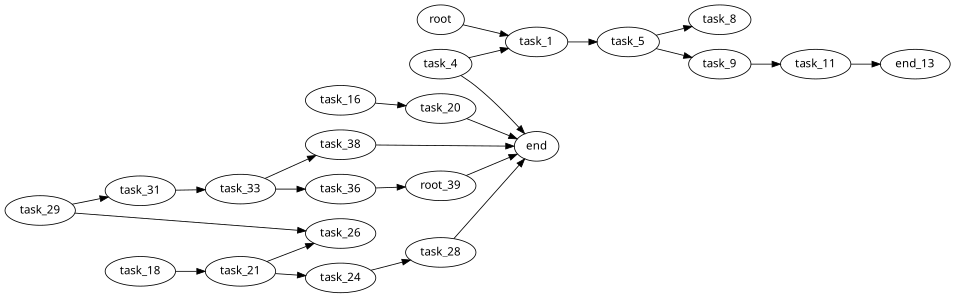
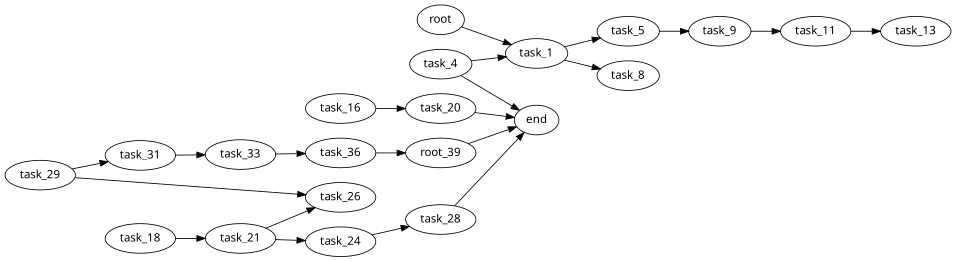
(670, 32) -> (578, 64)
(915, 64) -> (916, 31)
(341, 145) -> none
